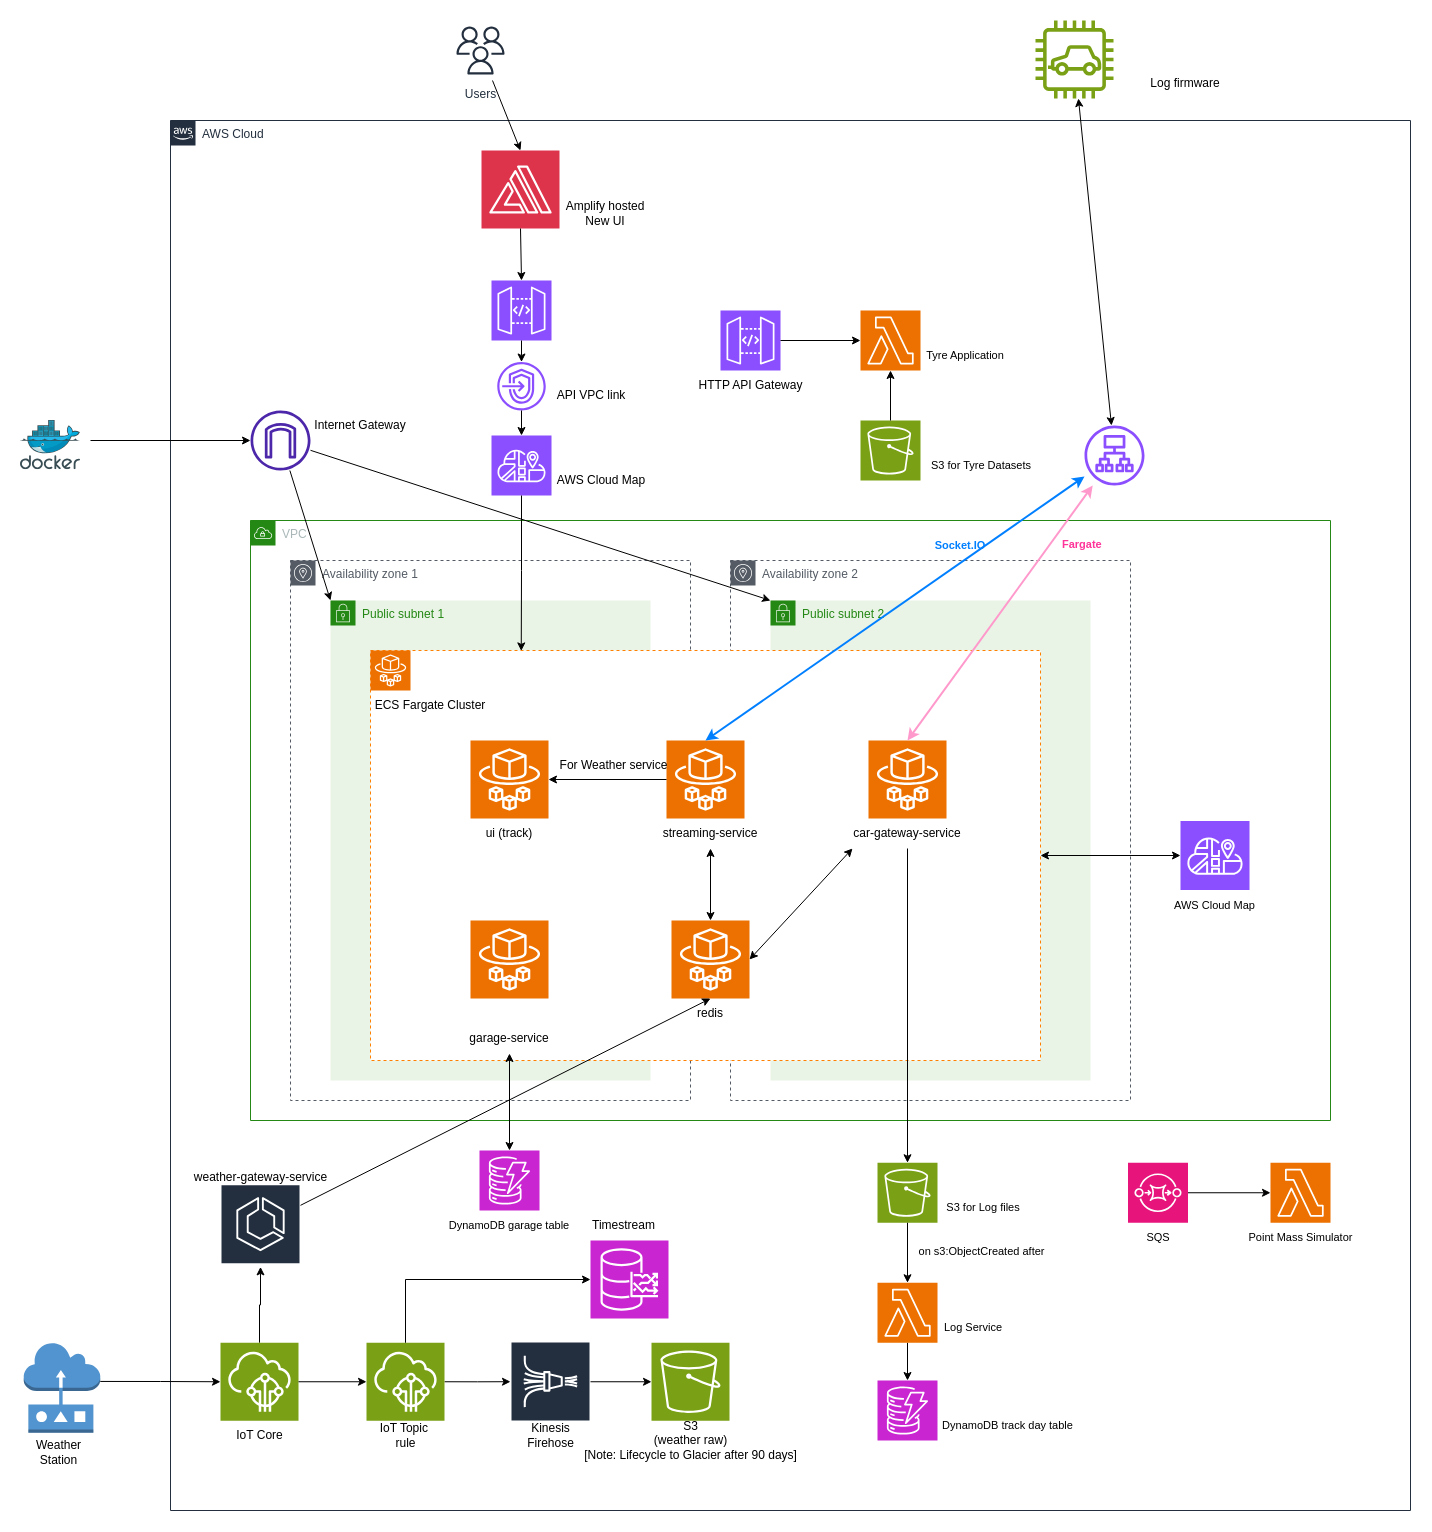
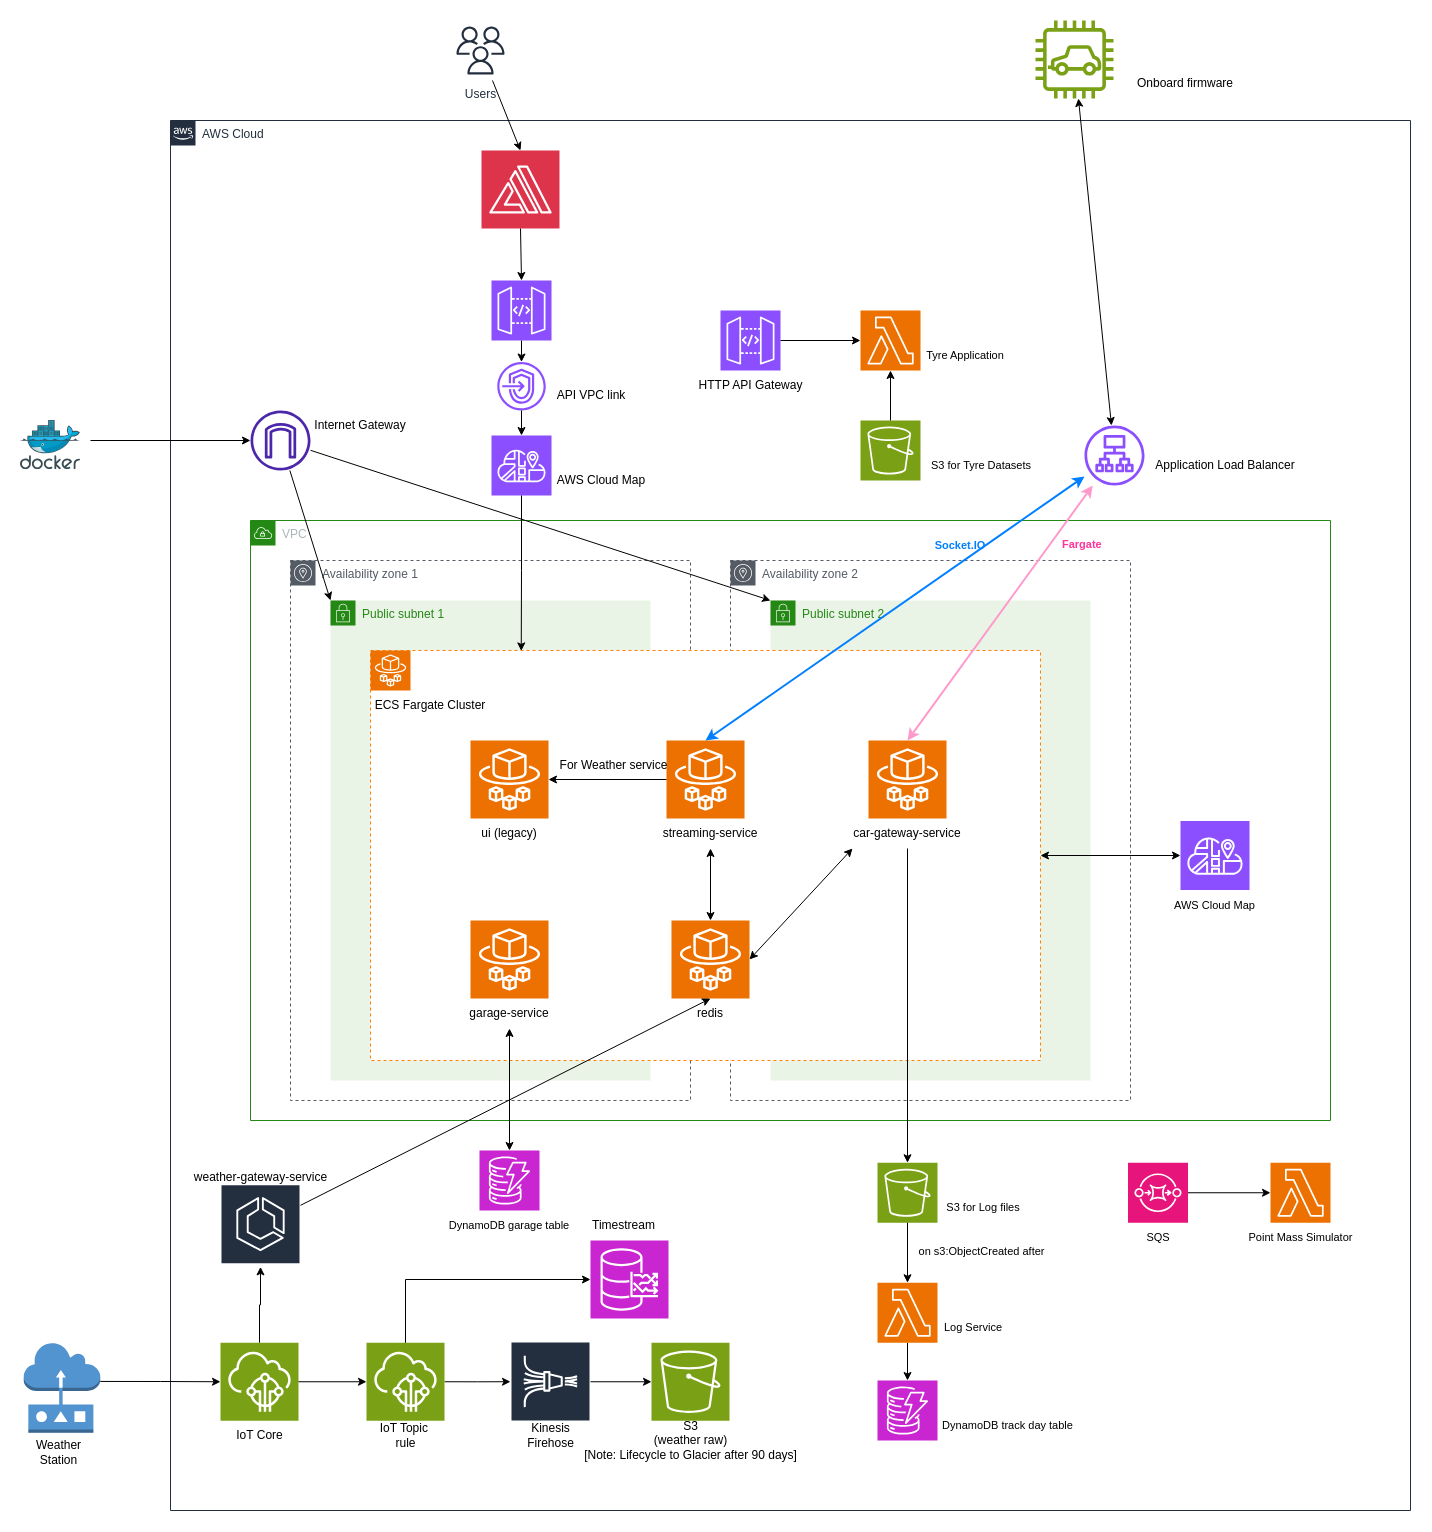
(1186, 84) -> (1186, 84)
(606, 214) -> none
none -> (1226, 466)
(510, 834) -> (510, 834)
(510, 1039) -> (510, 1014)
